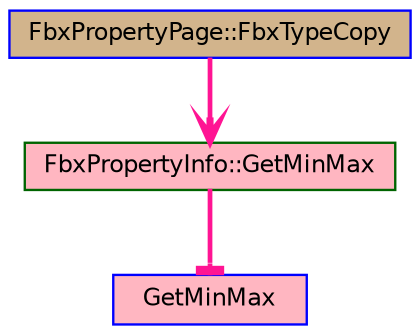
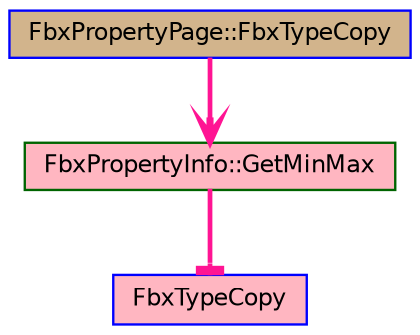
(210, 300) -> (210, 300)
